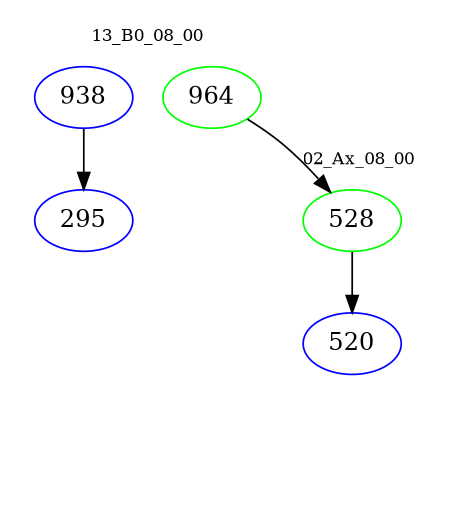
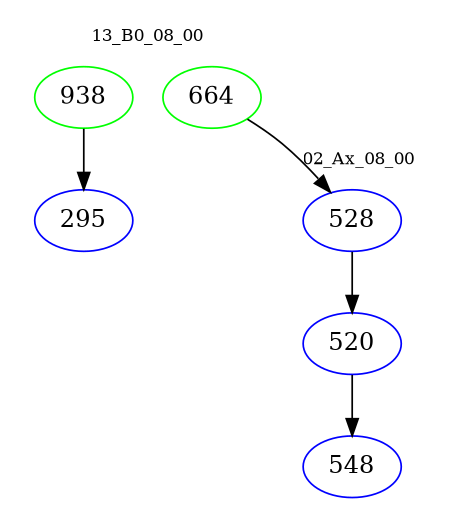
(84, 97) -> (84, 97)
(212, 97) -> (212, 97)
(352, 221) -> (352, 221)
none -> (352, 467)
